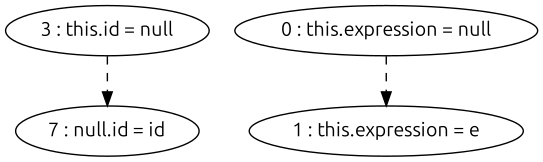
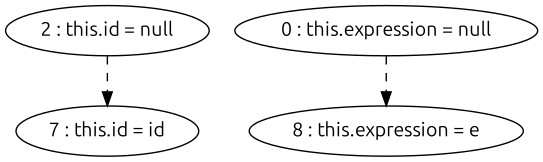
(107, 31) -> (107, 31)
(107, 131) -> (107, 131)
(386, 131) -> (386, 131)
